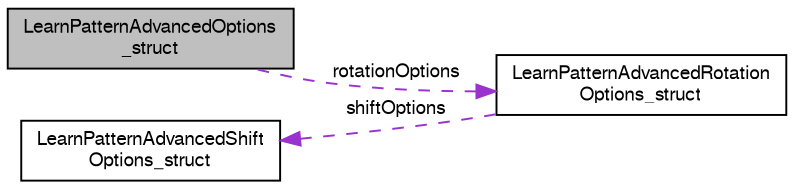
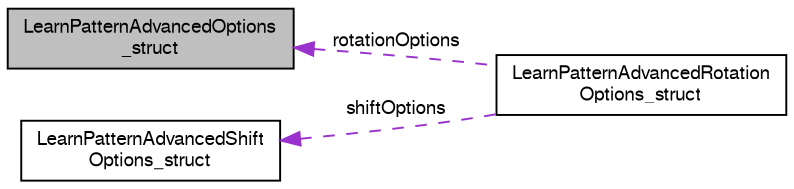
(363, 87) -> (405, 56)
